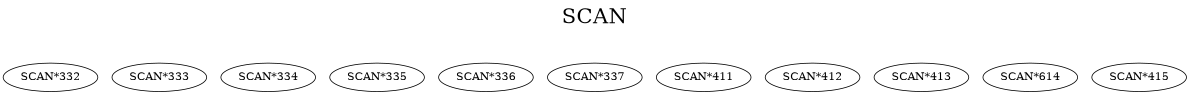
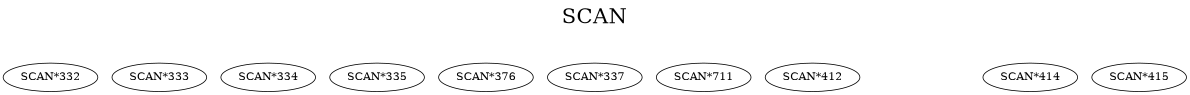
(486, 77) -> (486, 77)
(704, 77) -> (704, 77)
(921, 77) -> none
(1030, 77) -> (1030, 77)
